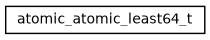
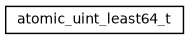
(105, 20) -> (95, 20)
